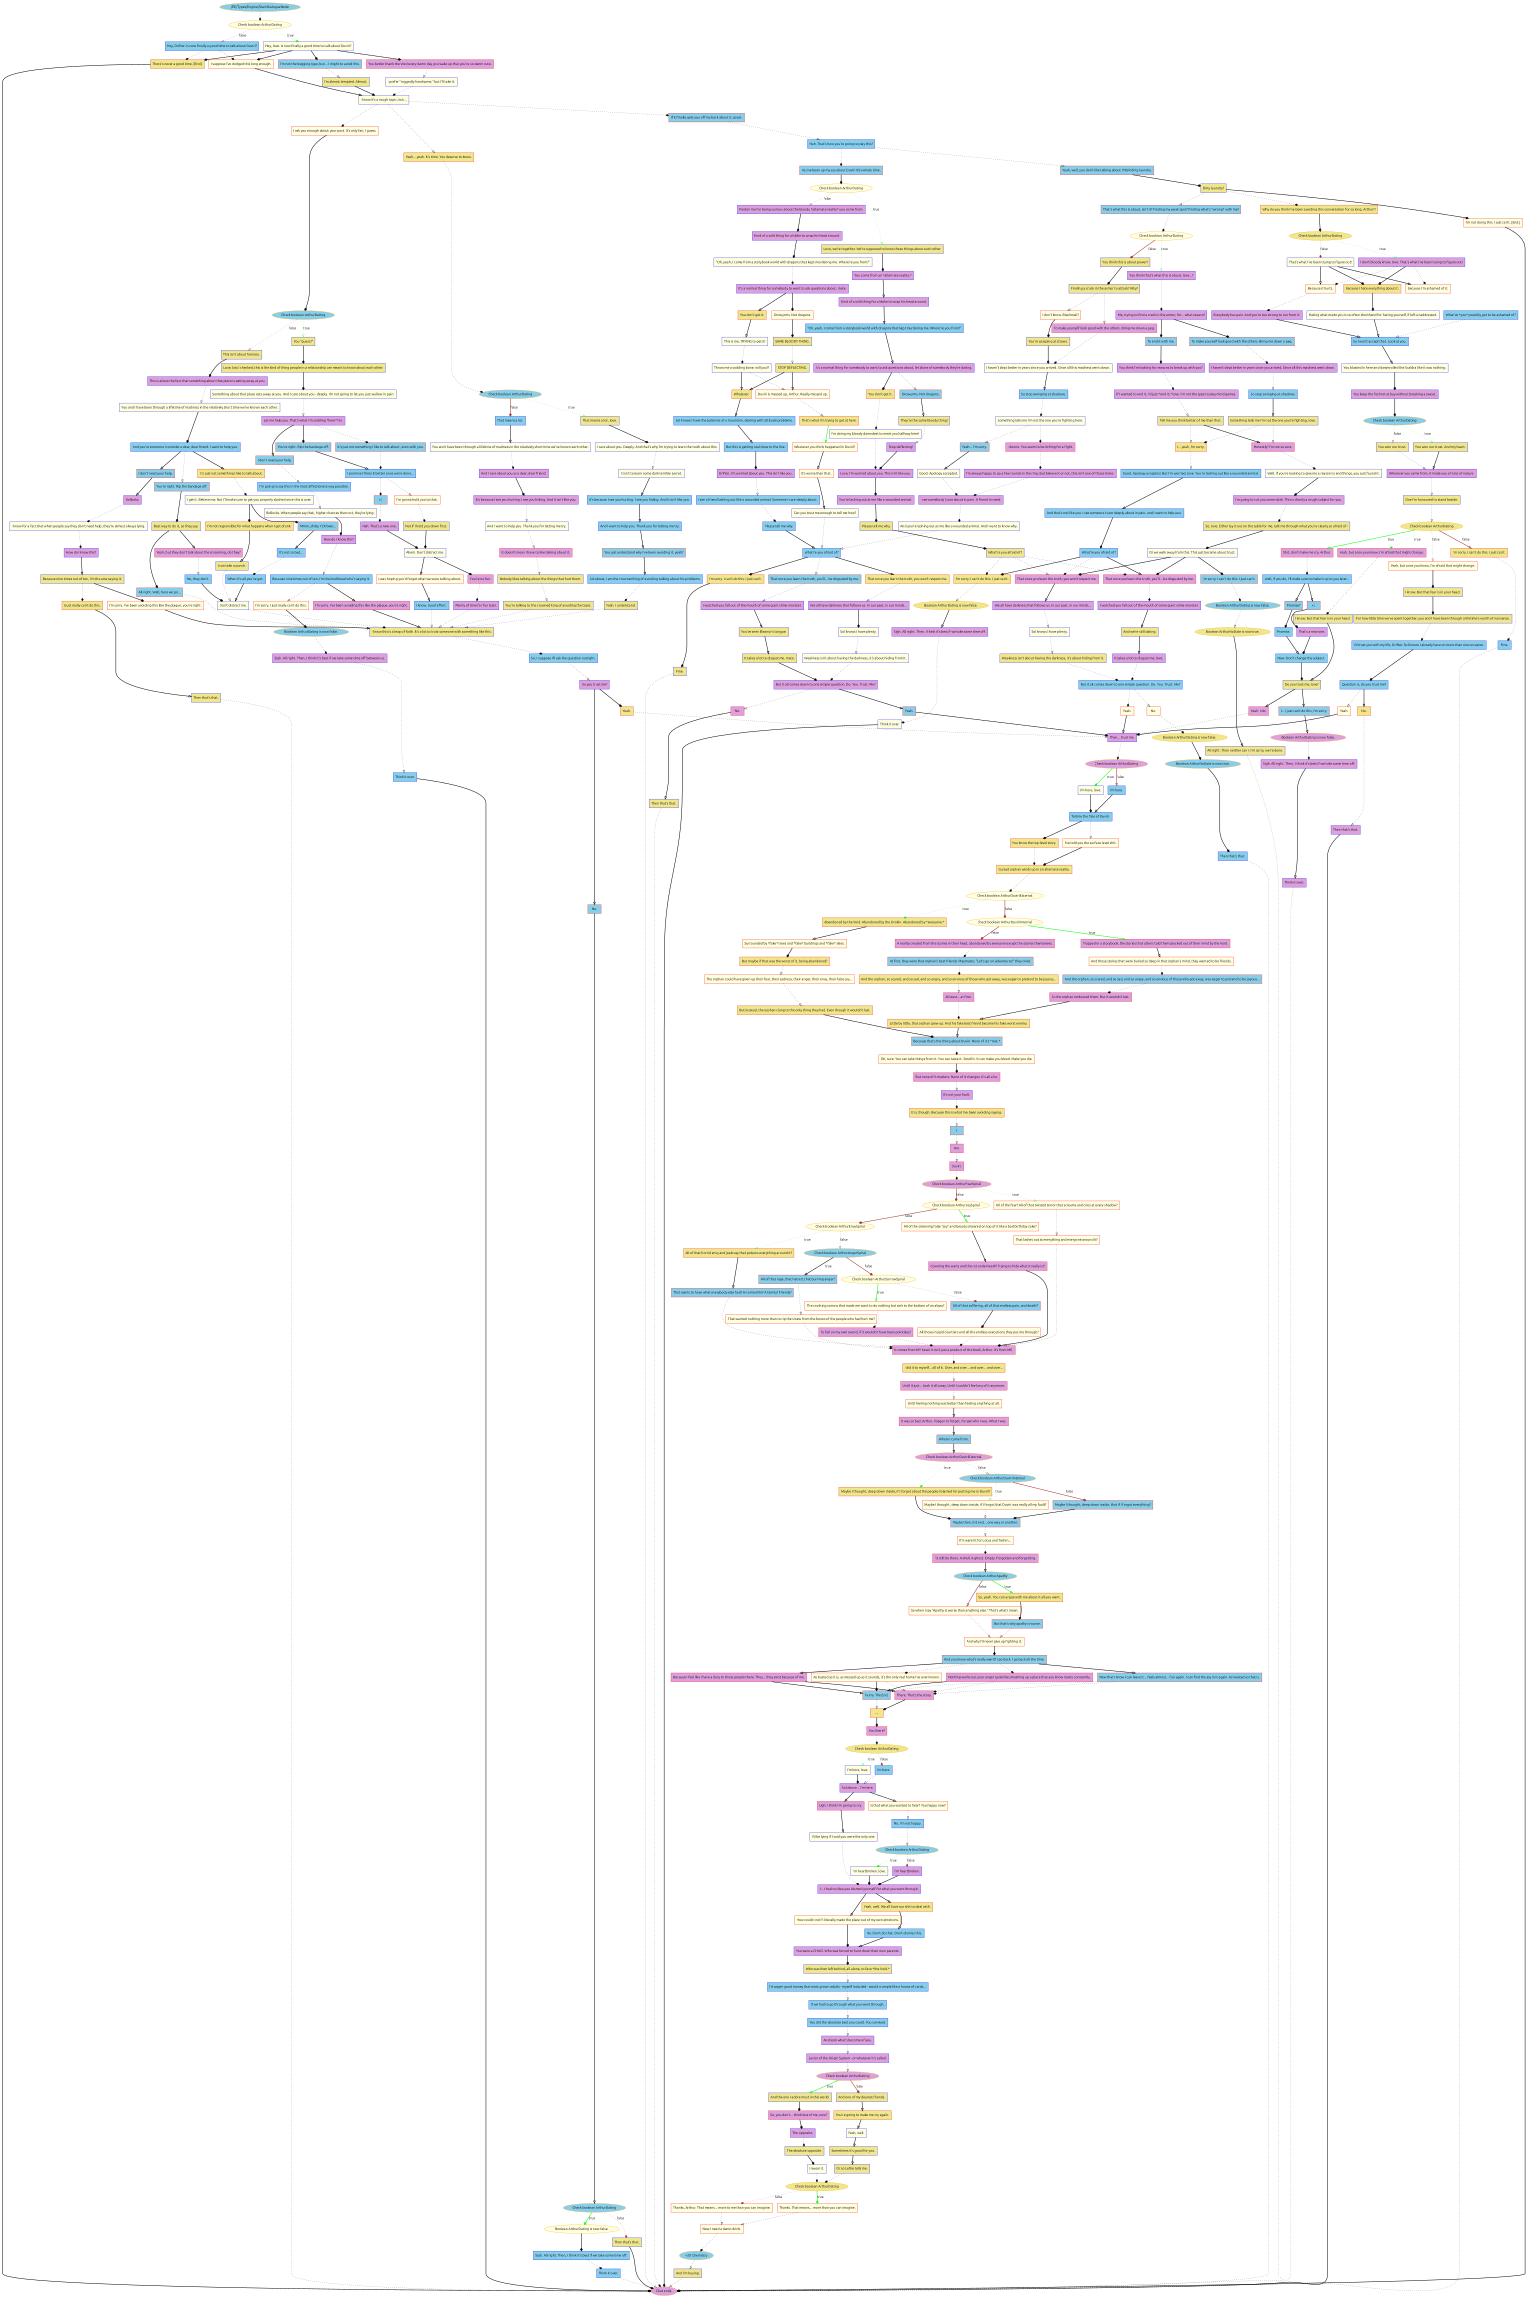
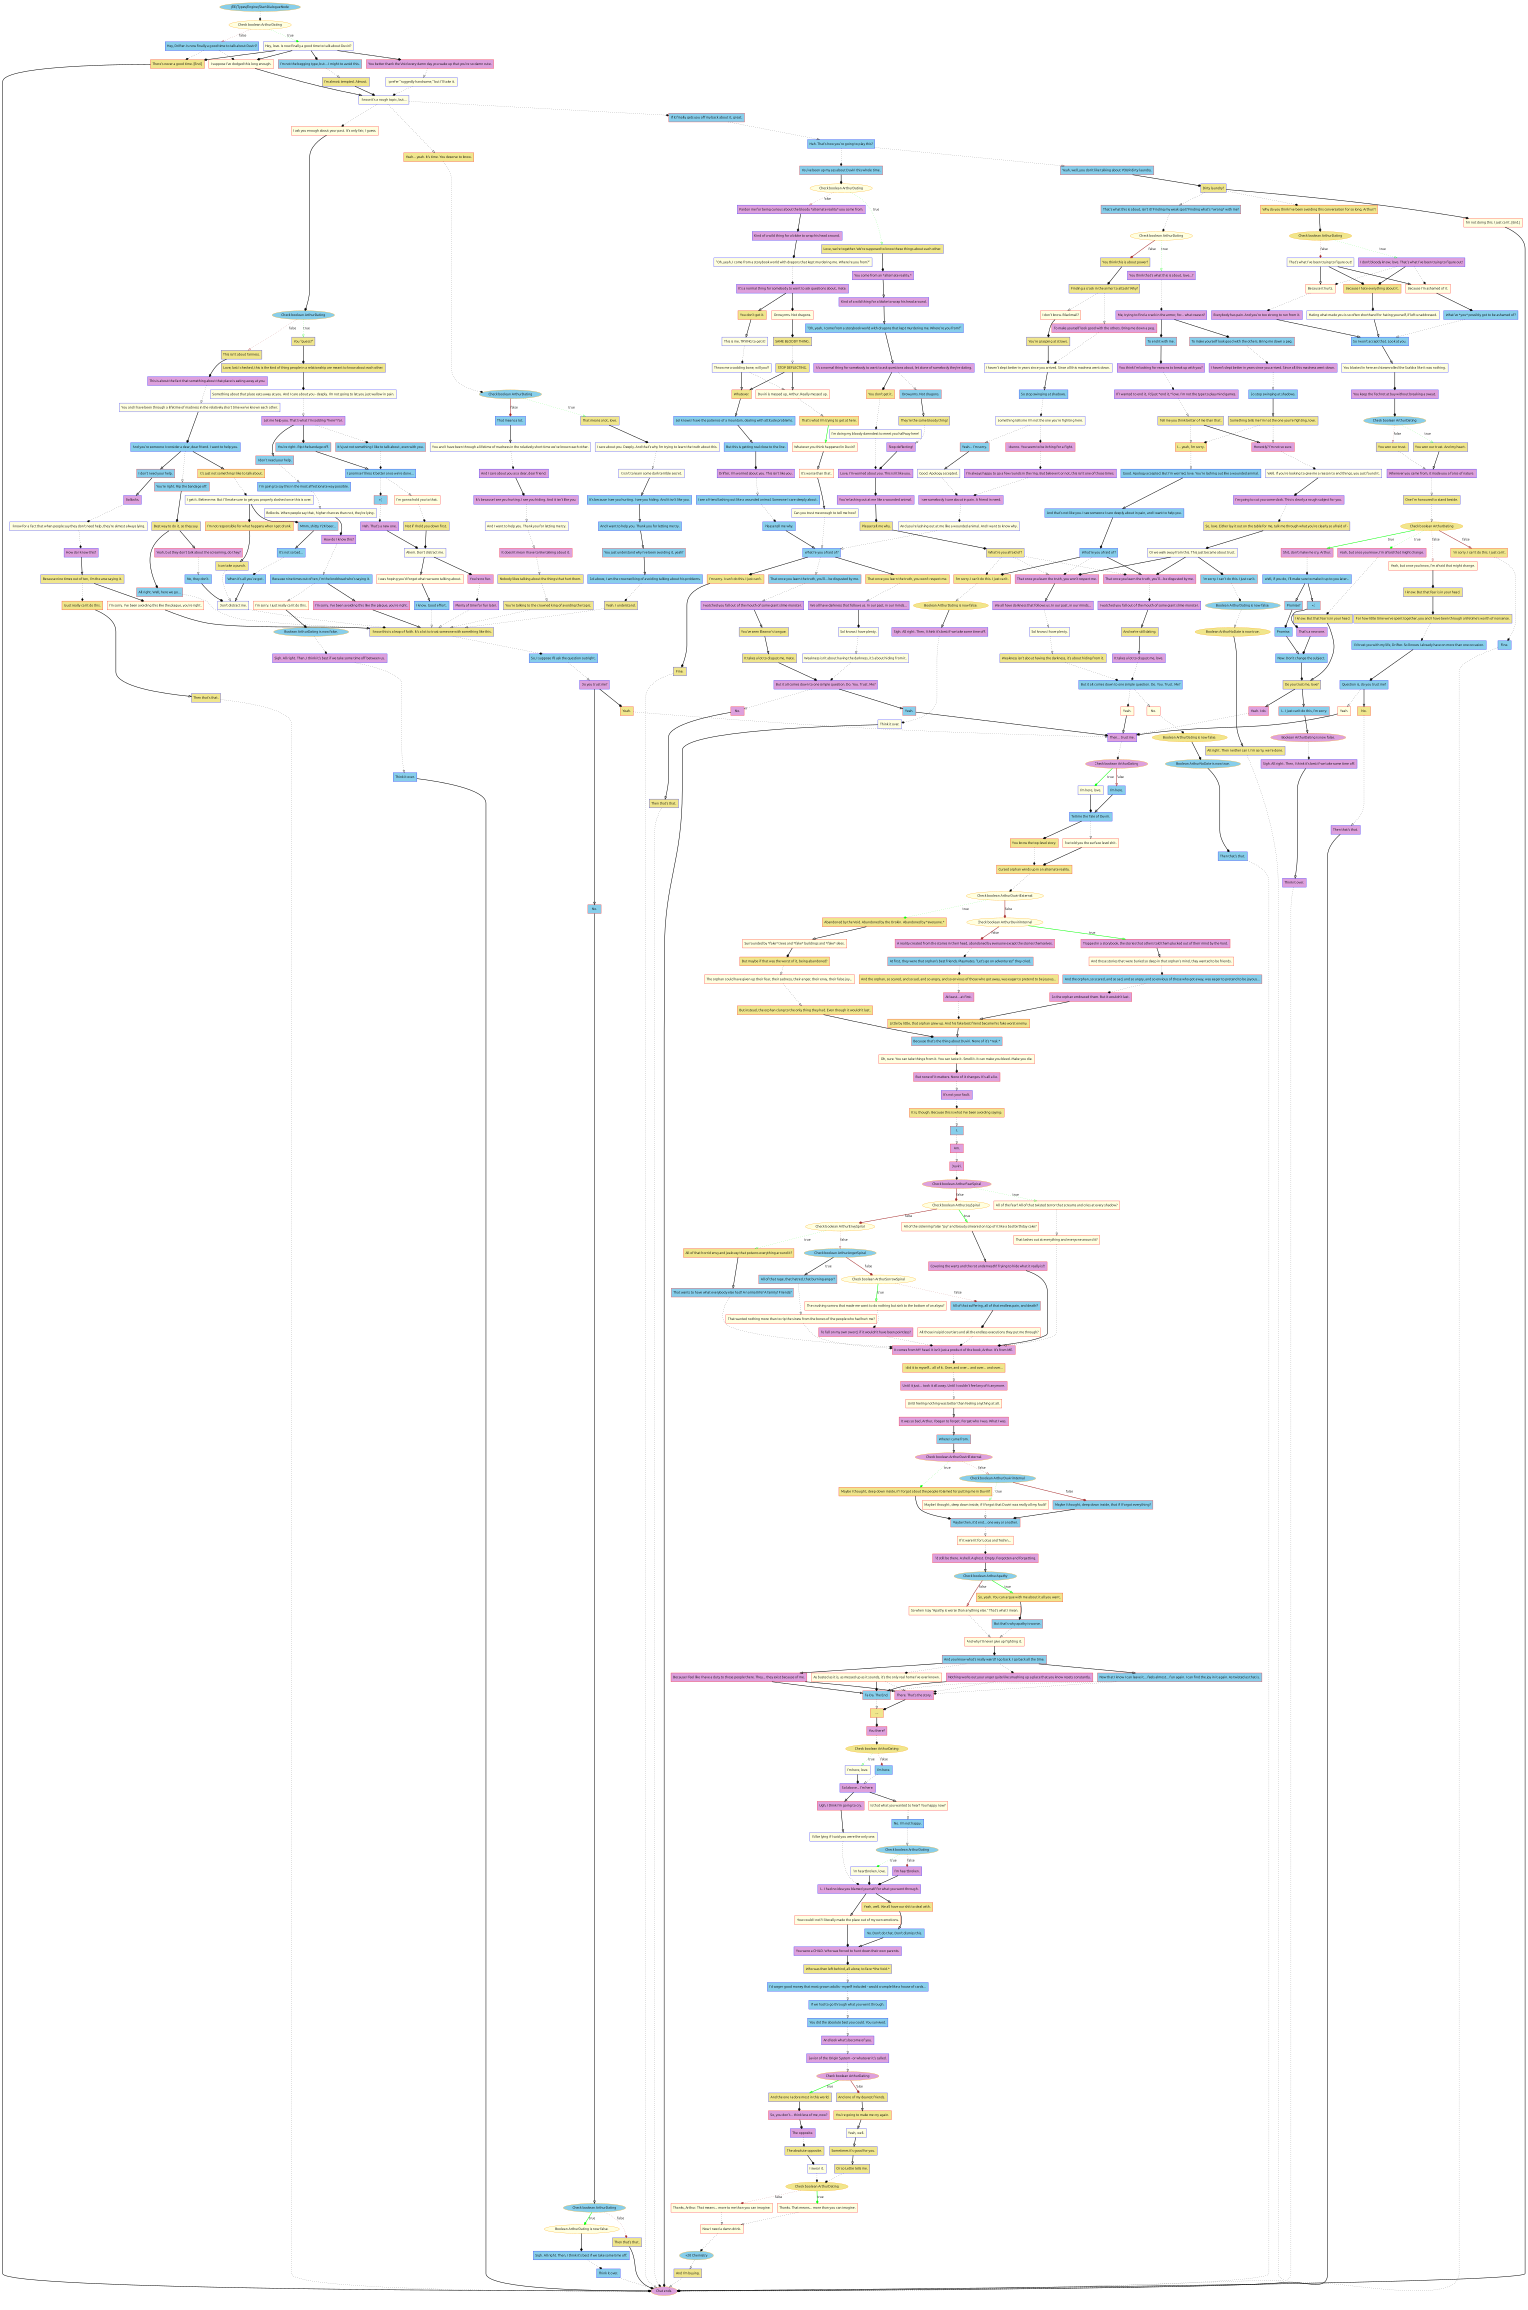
none -> (1453, 301)
